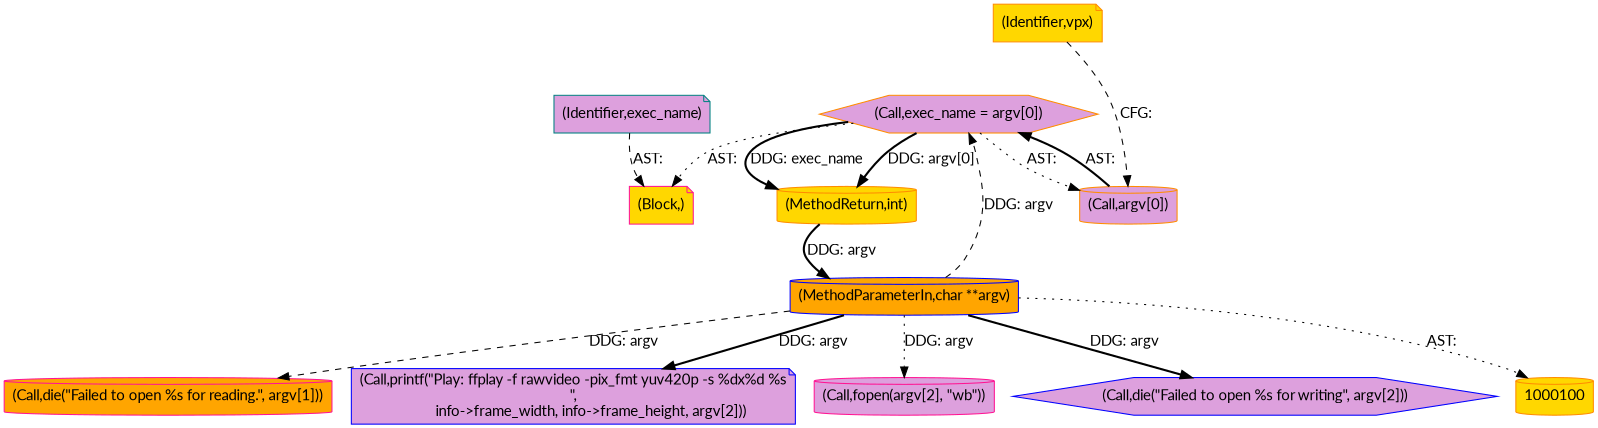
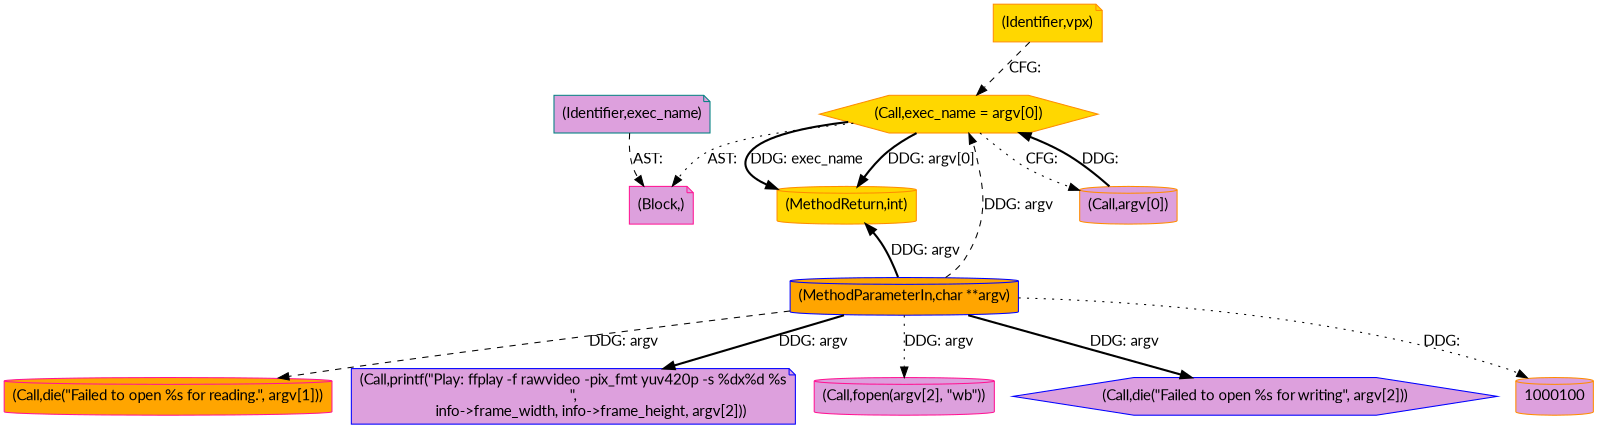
(1111, 103) -> (1007, 65)
(959, 114) -> (959, 114)
(1044, 160) -> (1044, 160)
(1103, 160) -> (1103, 160)
(661, 205) -> (661, 205)
(804, 248) -> (887, 253)
(1444, 342) -> (1444, 342)
(1555, 396) -> (1555, 396)
